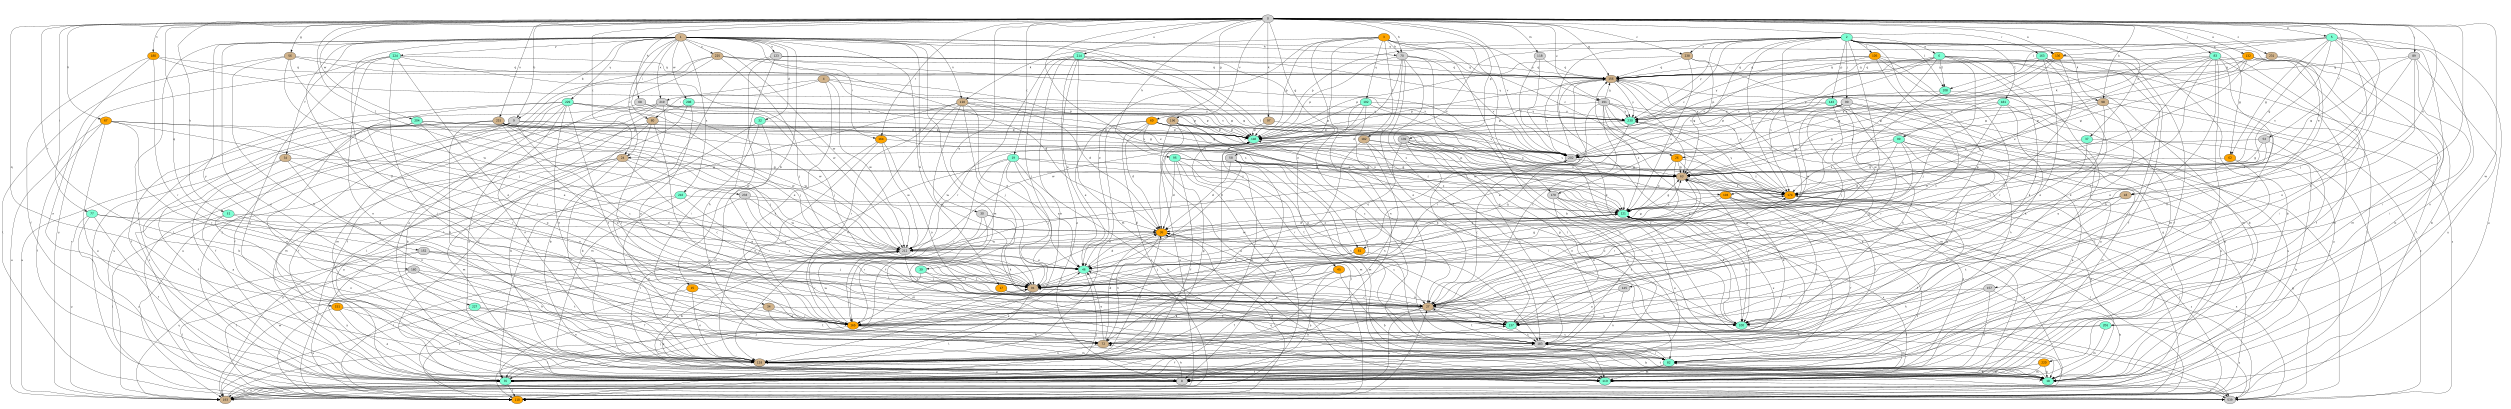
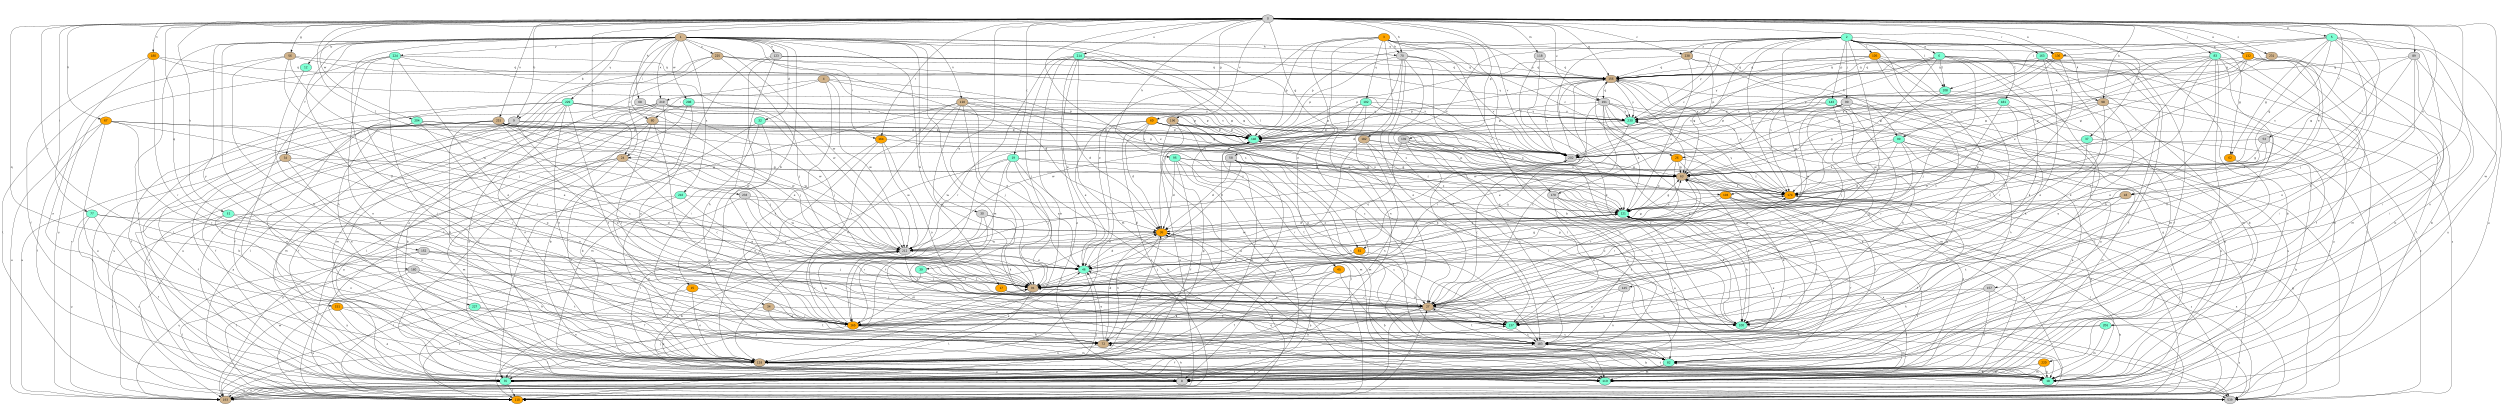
(1147, 45) -> (1680, 50)
none -> (306, 67)
(1607, 92) -> (1604, 89)
(1269, 121) -> none
(1956, 161) -> none
none -> (239, 259)
(1265, 353) -> (474, 313)
